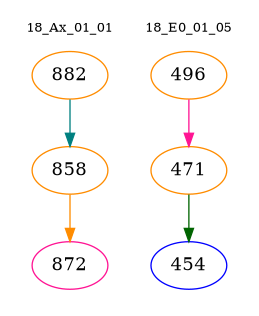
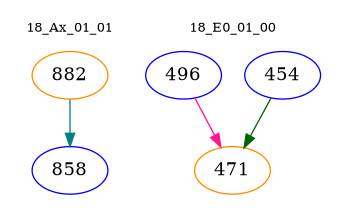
(189, 28) -> (233, 28)
(189, 75) -> (184, 75)
(70, 170) -> (70, 170)
(189, 211) -> (261, 117)
(70, 265) -> none
